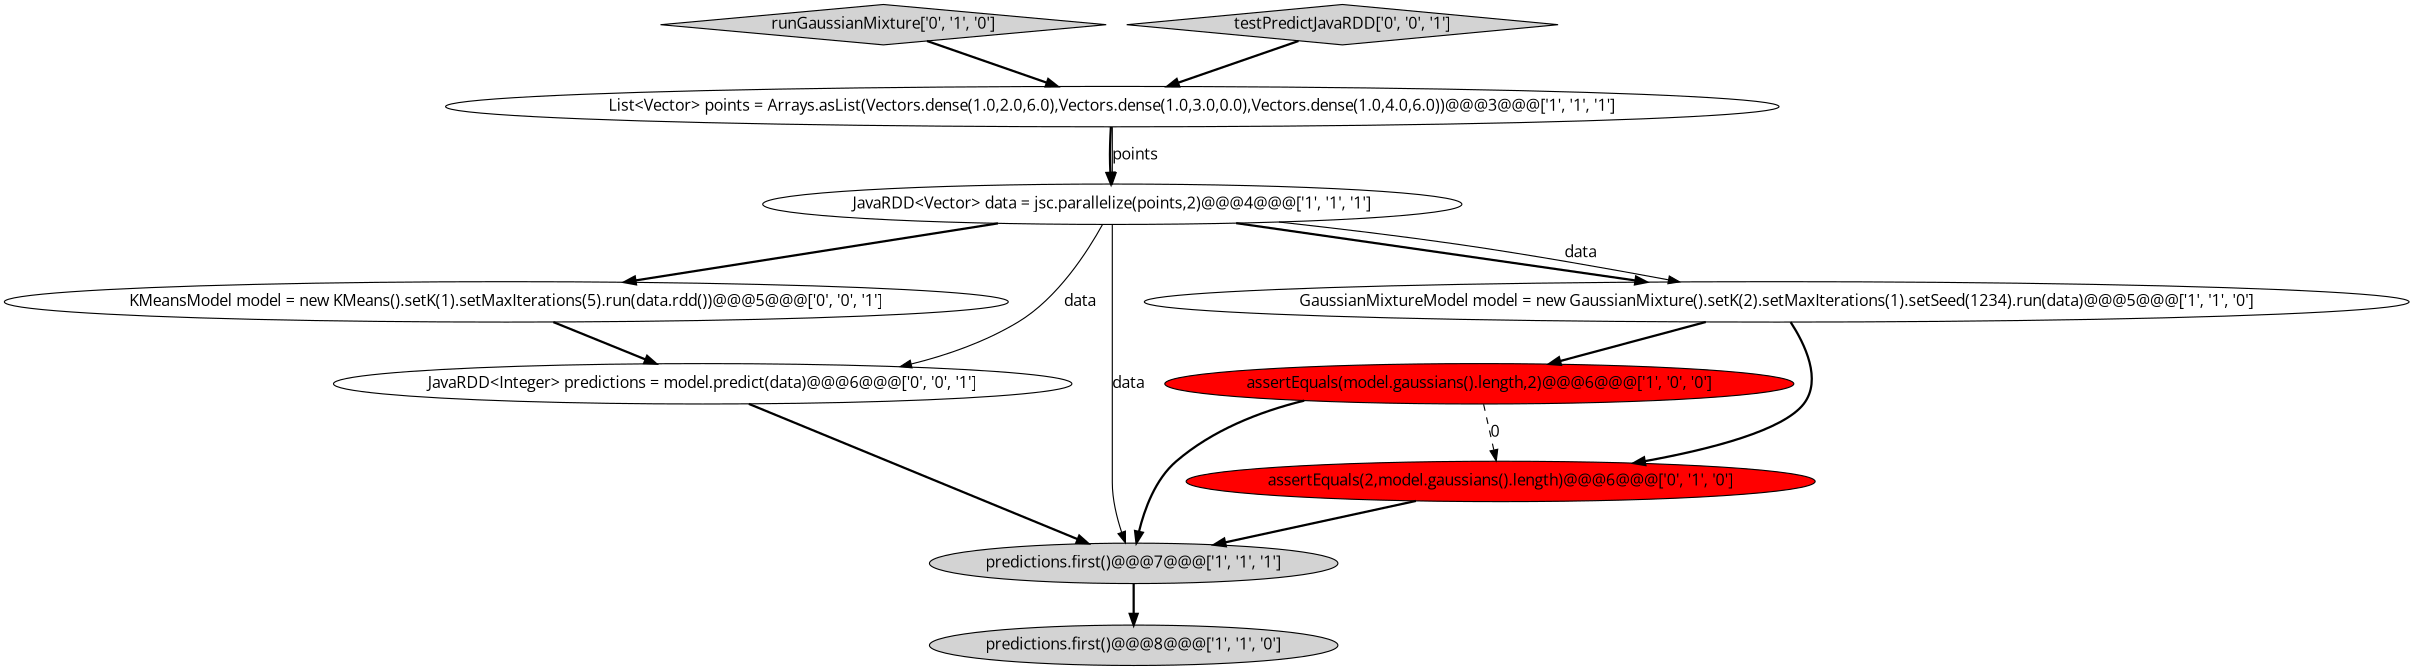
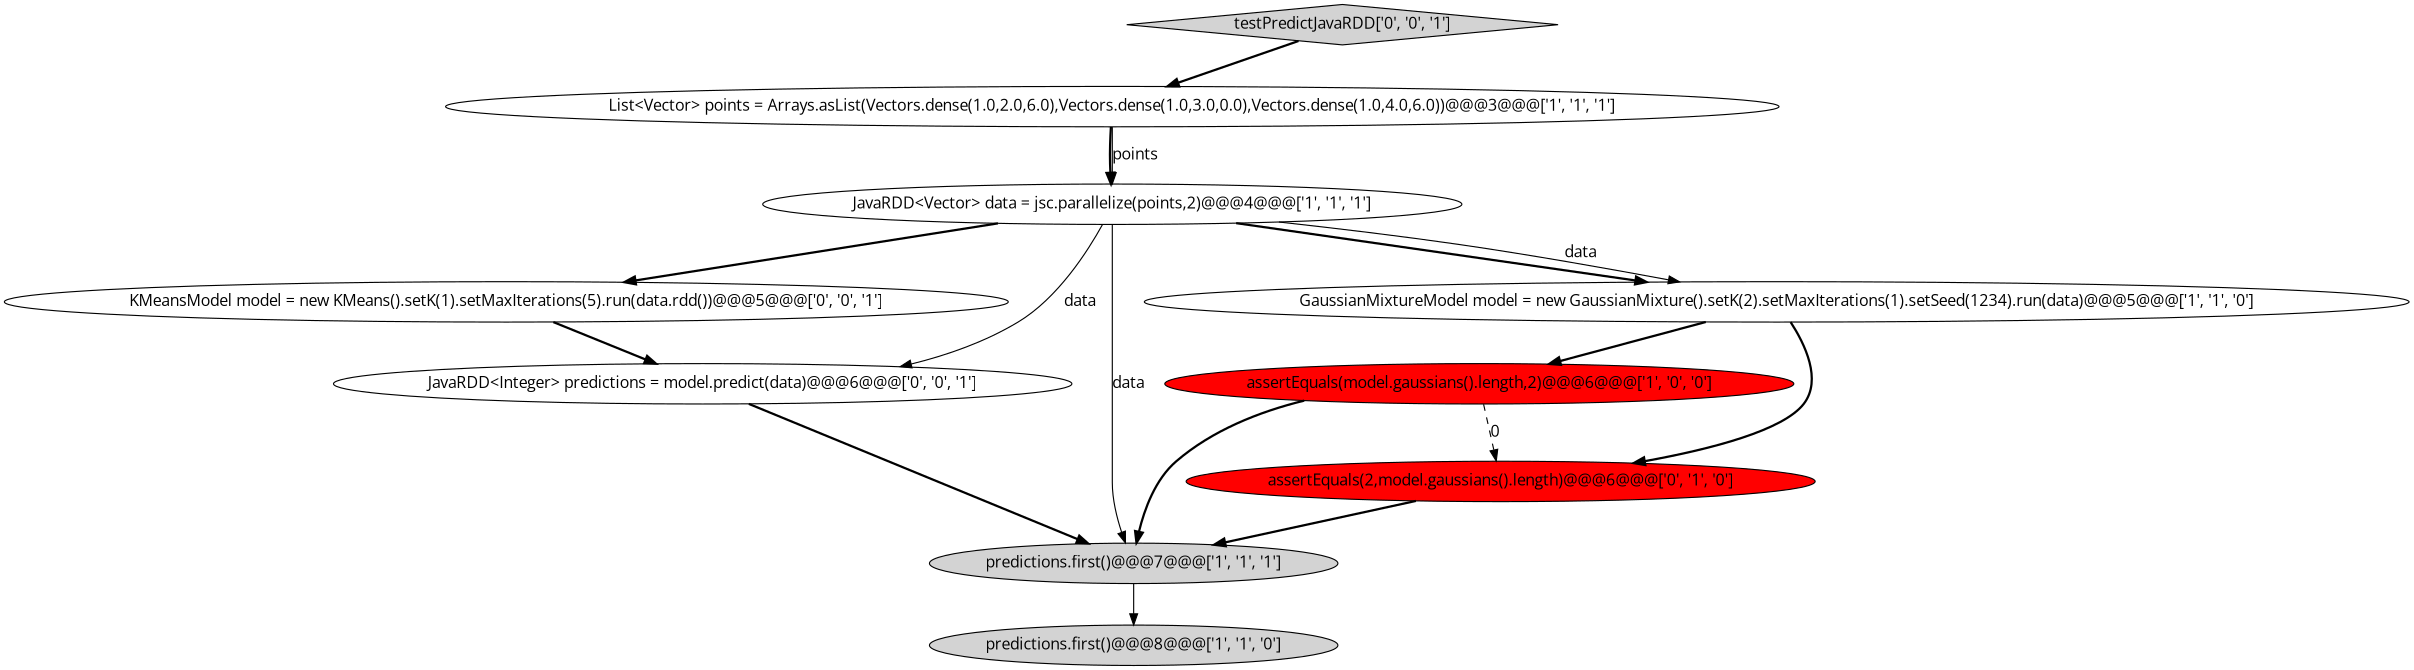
(883, 25) -> none
(1134, 599) -> (1134, 599)
